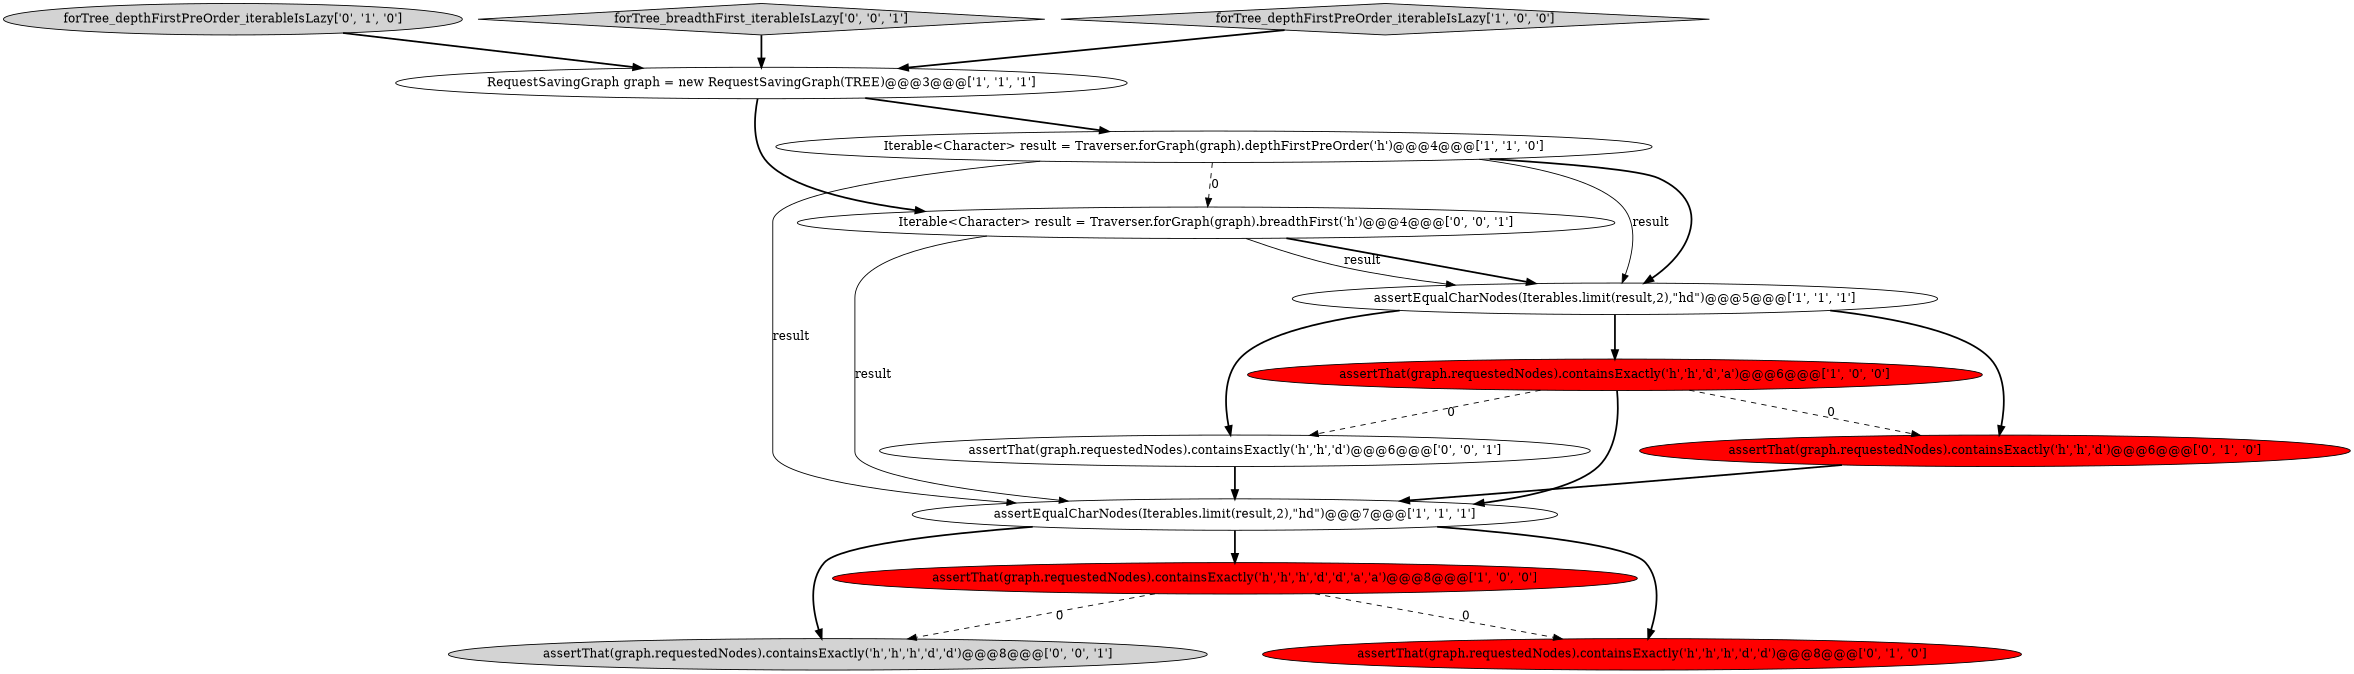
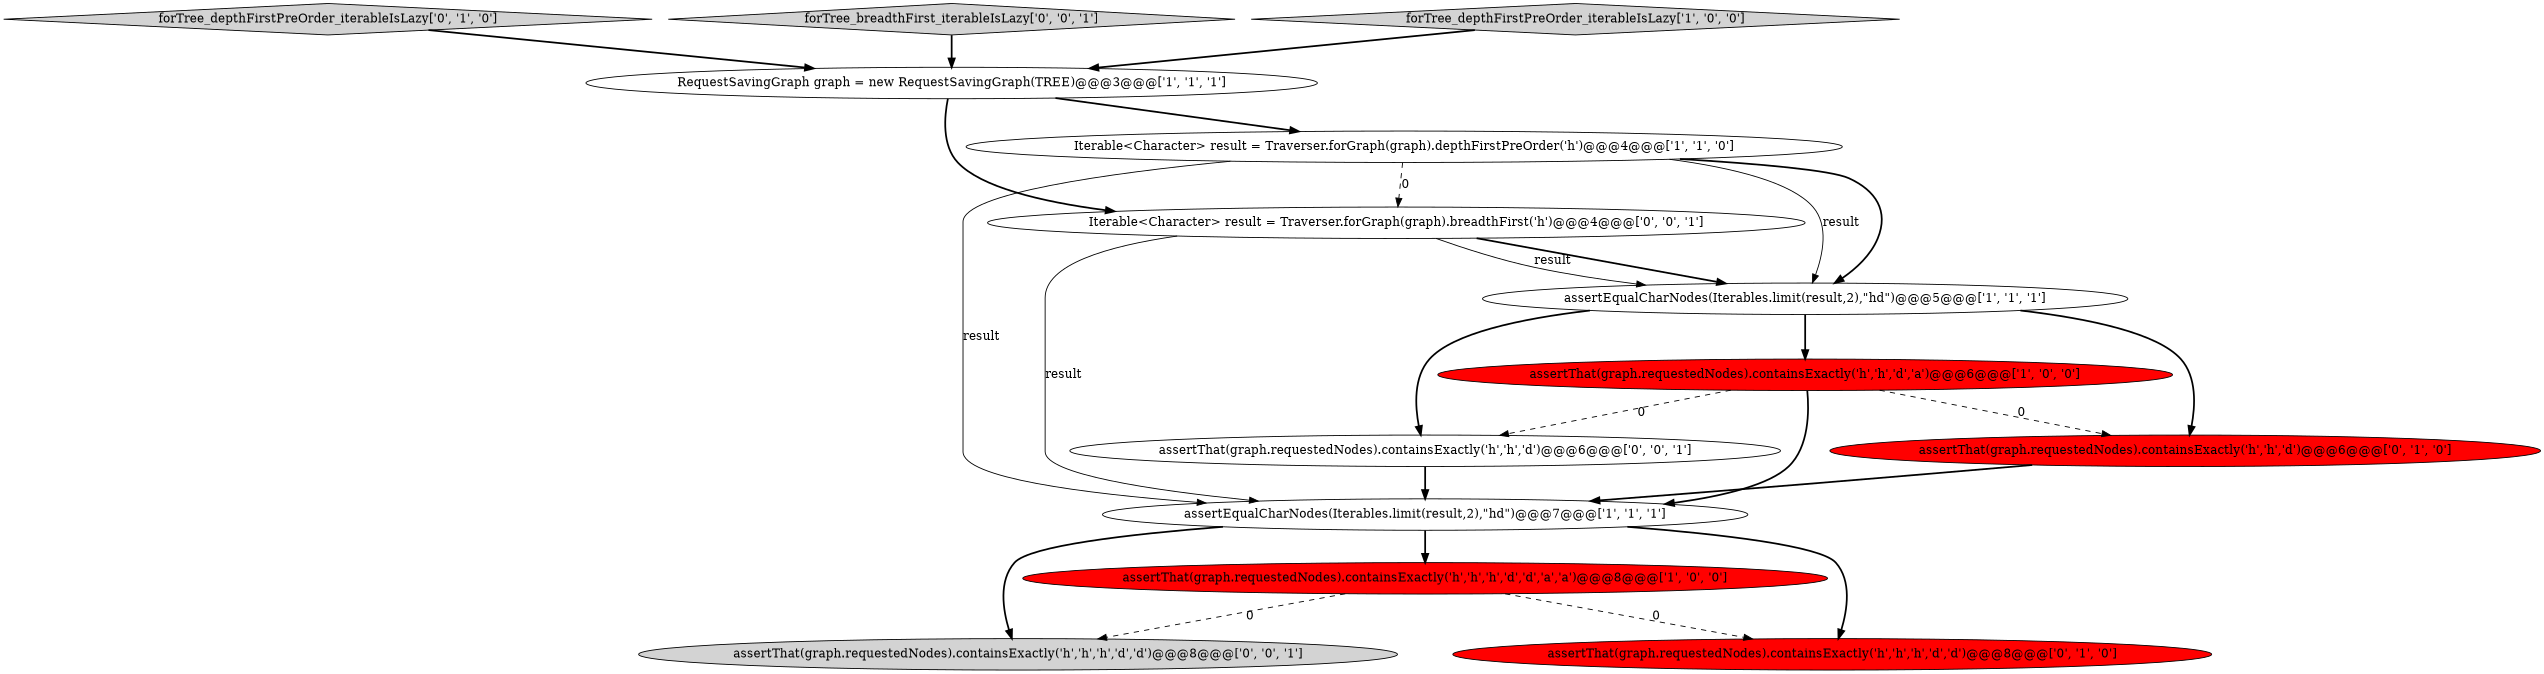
(233, 19) -> (328, 19)
